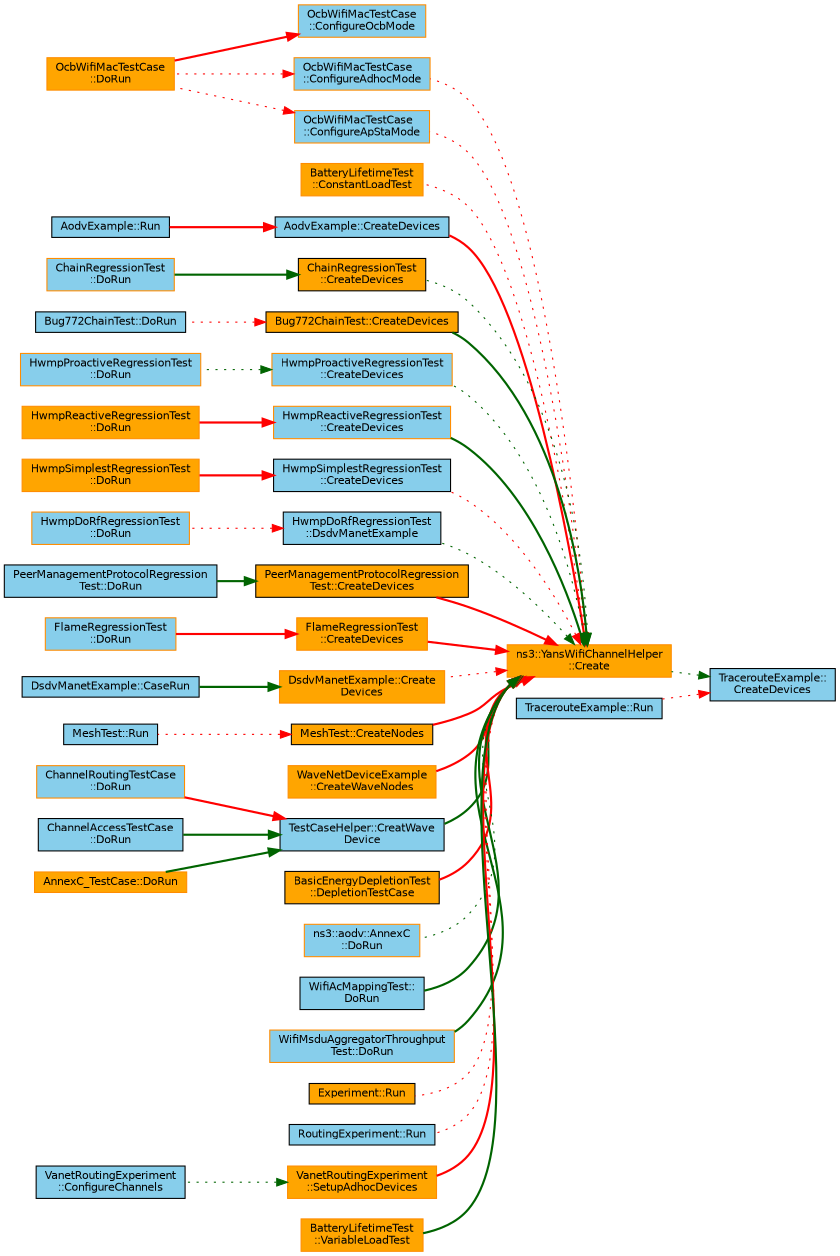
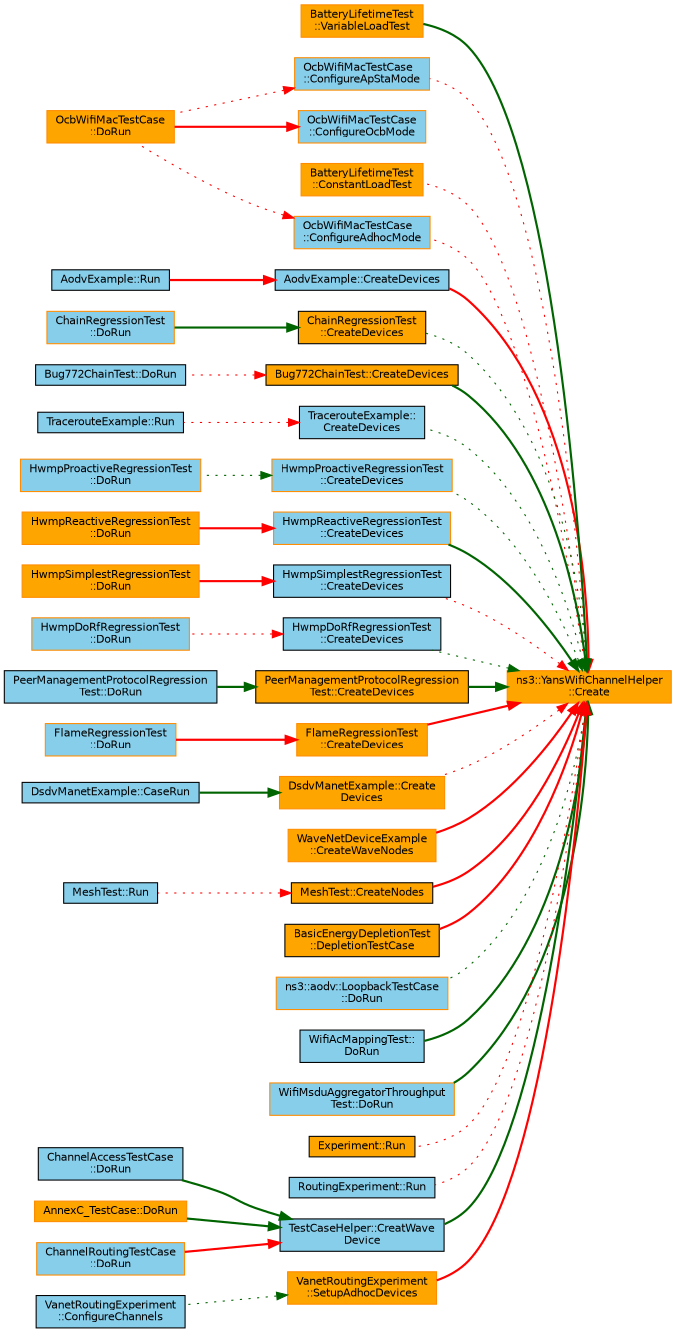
(362, 528) -> (362, 634)
(492, 616) -> (482, 687)
(685, 673) -> (530, 524)
(362, 940) -> (362, 993)
